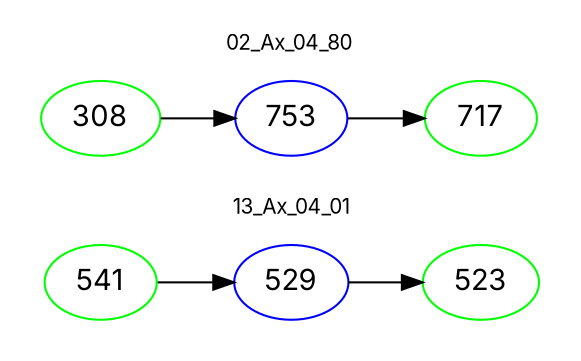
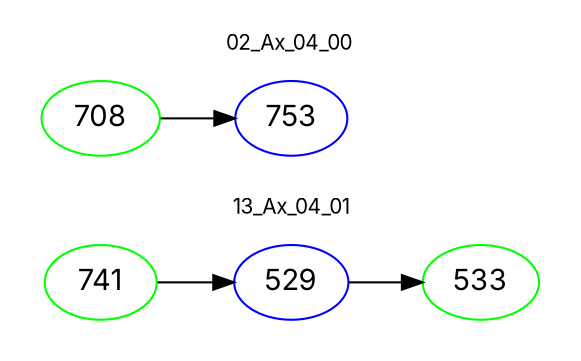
(289, 45) -> (289, 45)
(101, 118) -> (101, 118)
(481, 118) -> none
(101, 282) -> (101, 282)
(481, 282) -> (481, 282)
